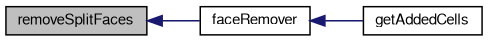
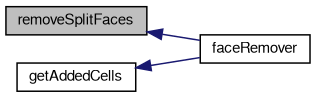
(344, 21) -> (175, 62)
